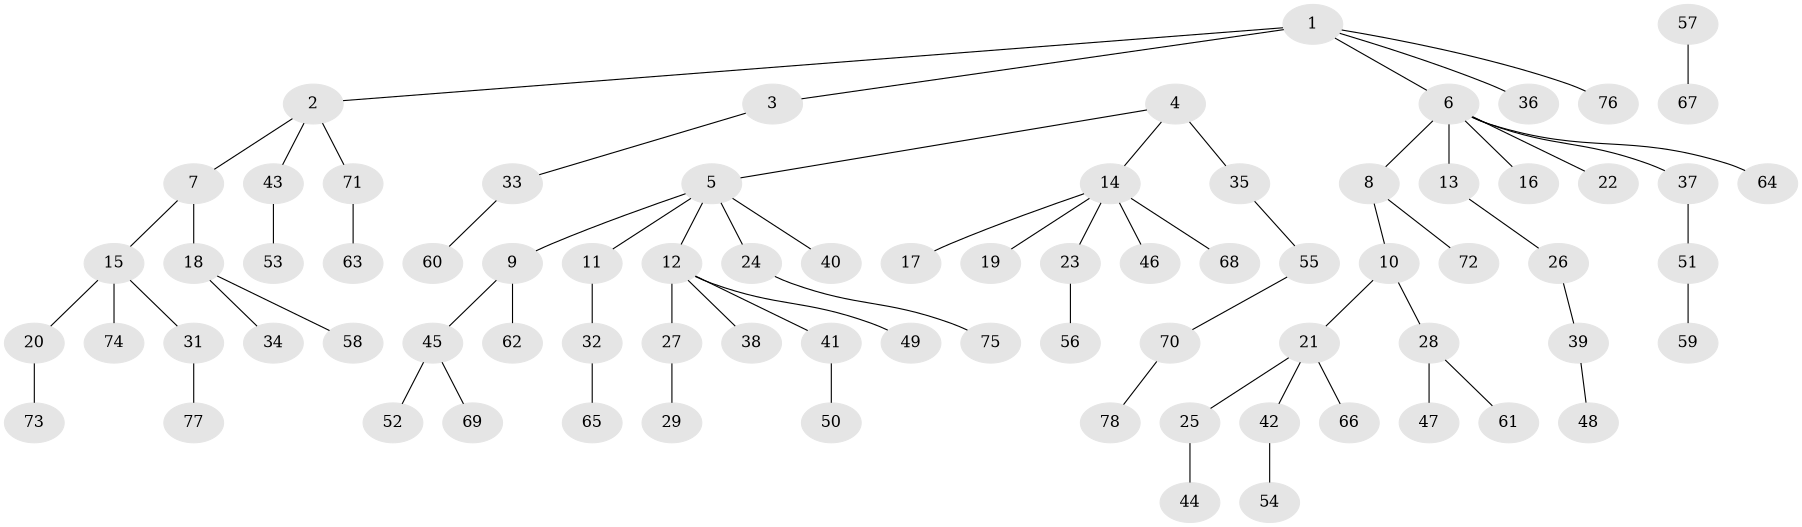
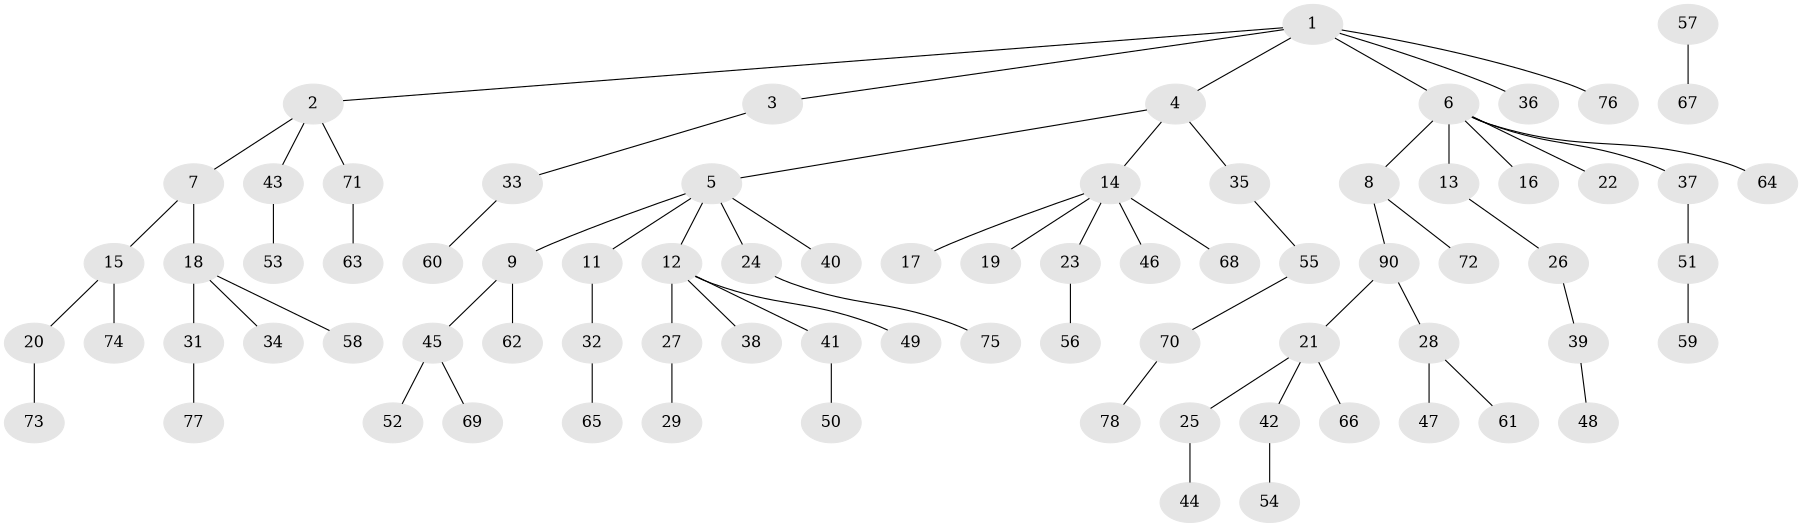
none -> (1244, 64)
(1389, 263) -> (1389, 263)
(154, 303) -> (194, 303)
